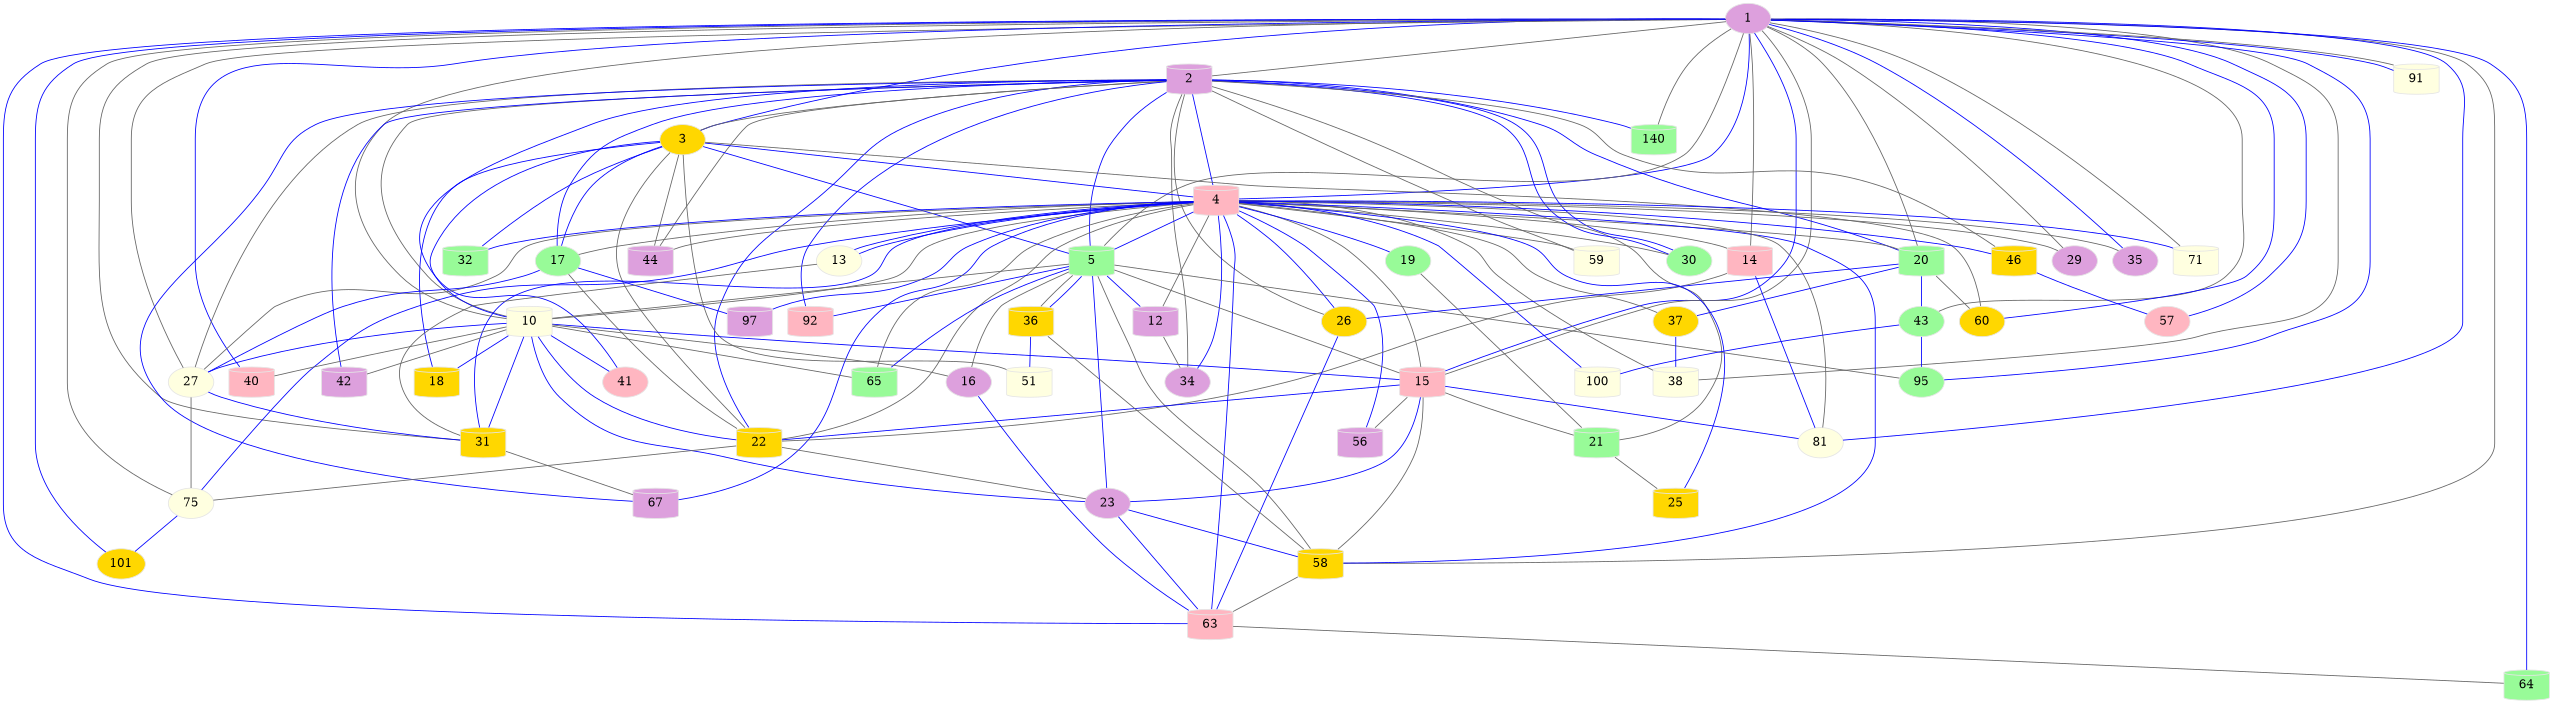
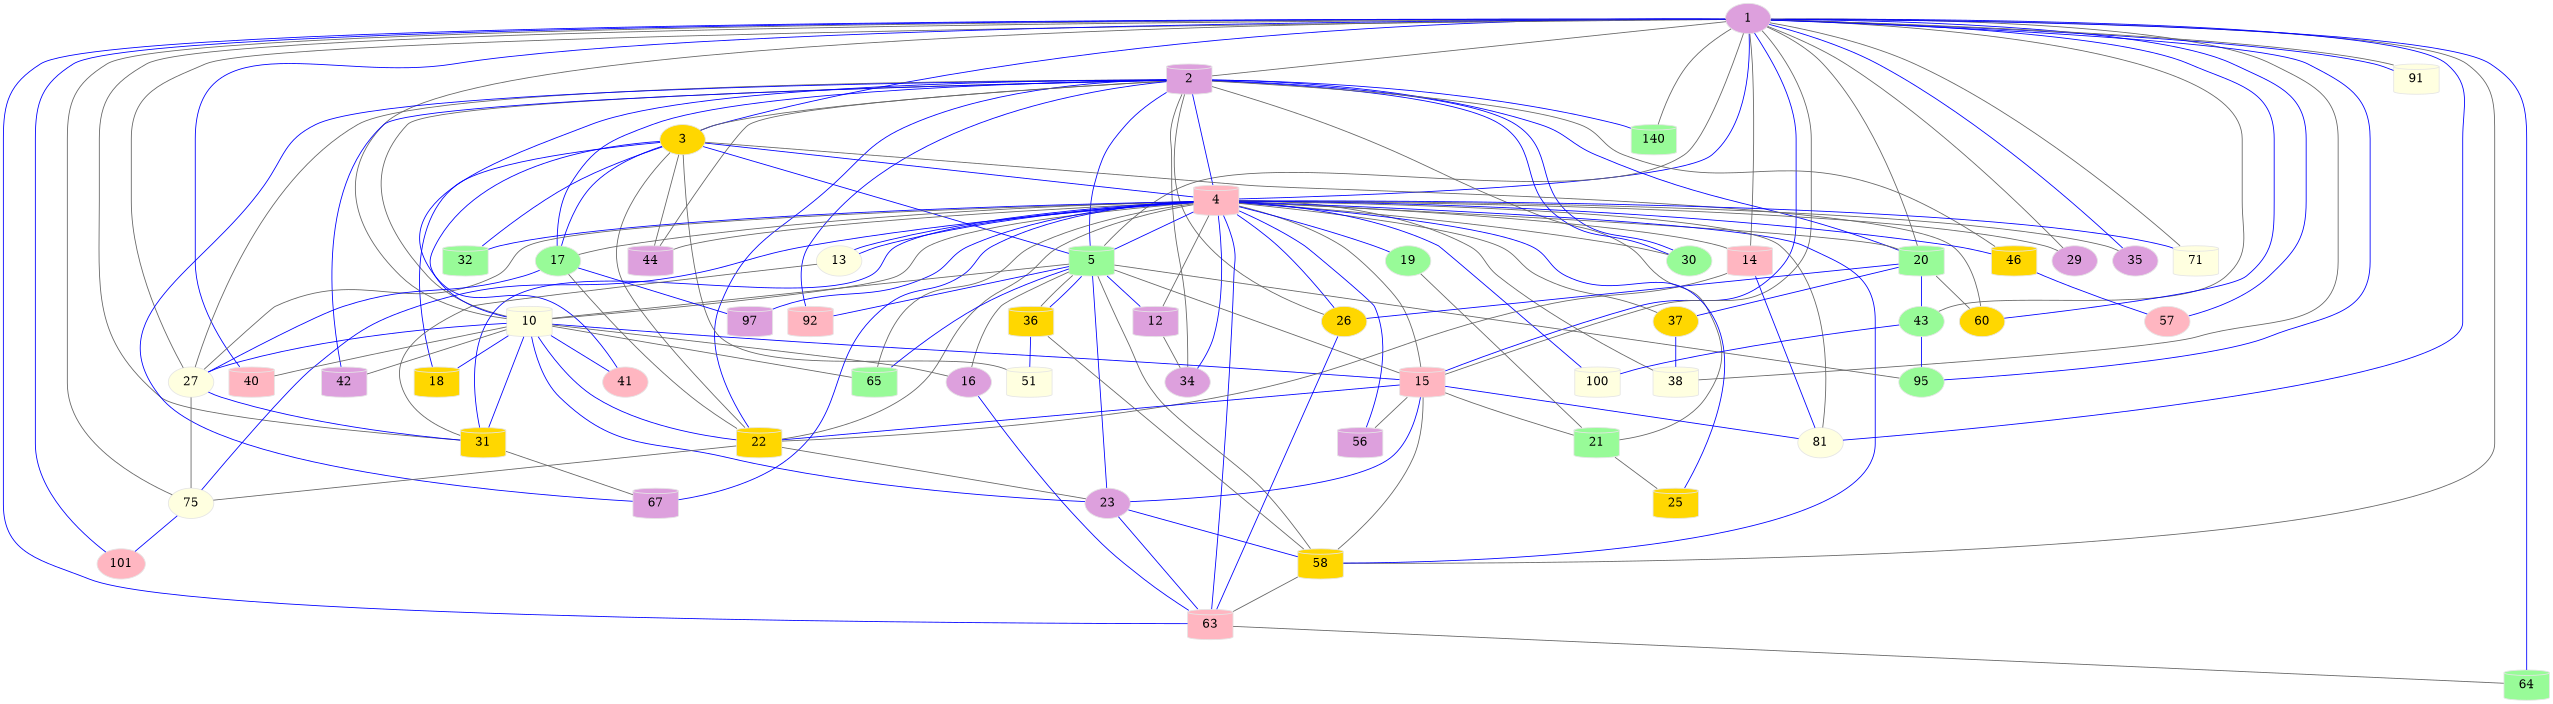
(1597, 261) -> none
(121, 564) -> (121, 564)
